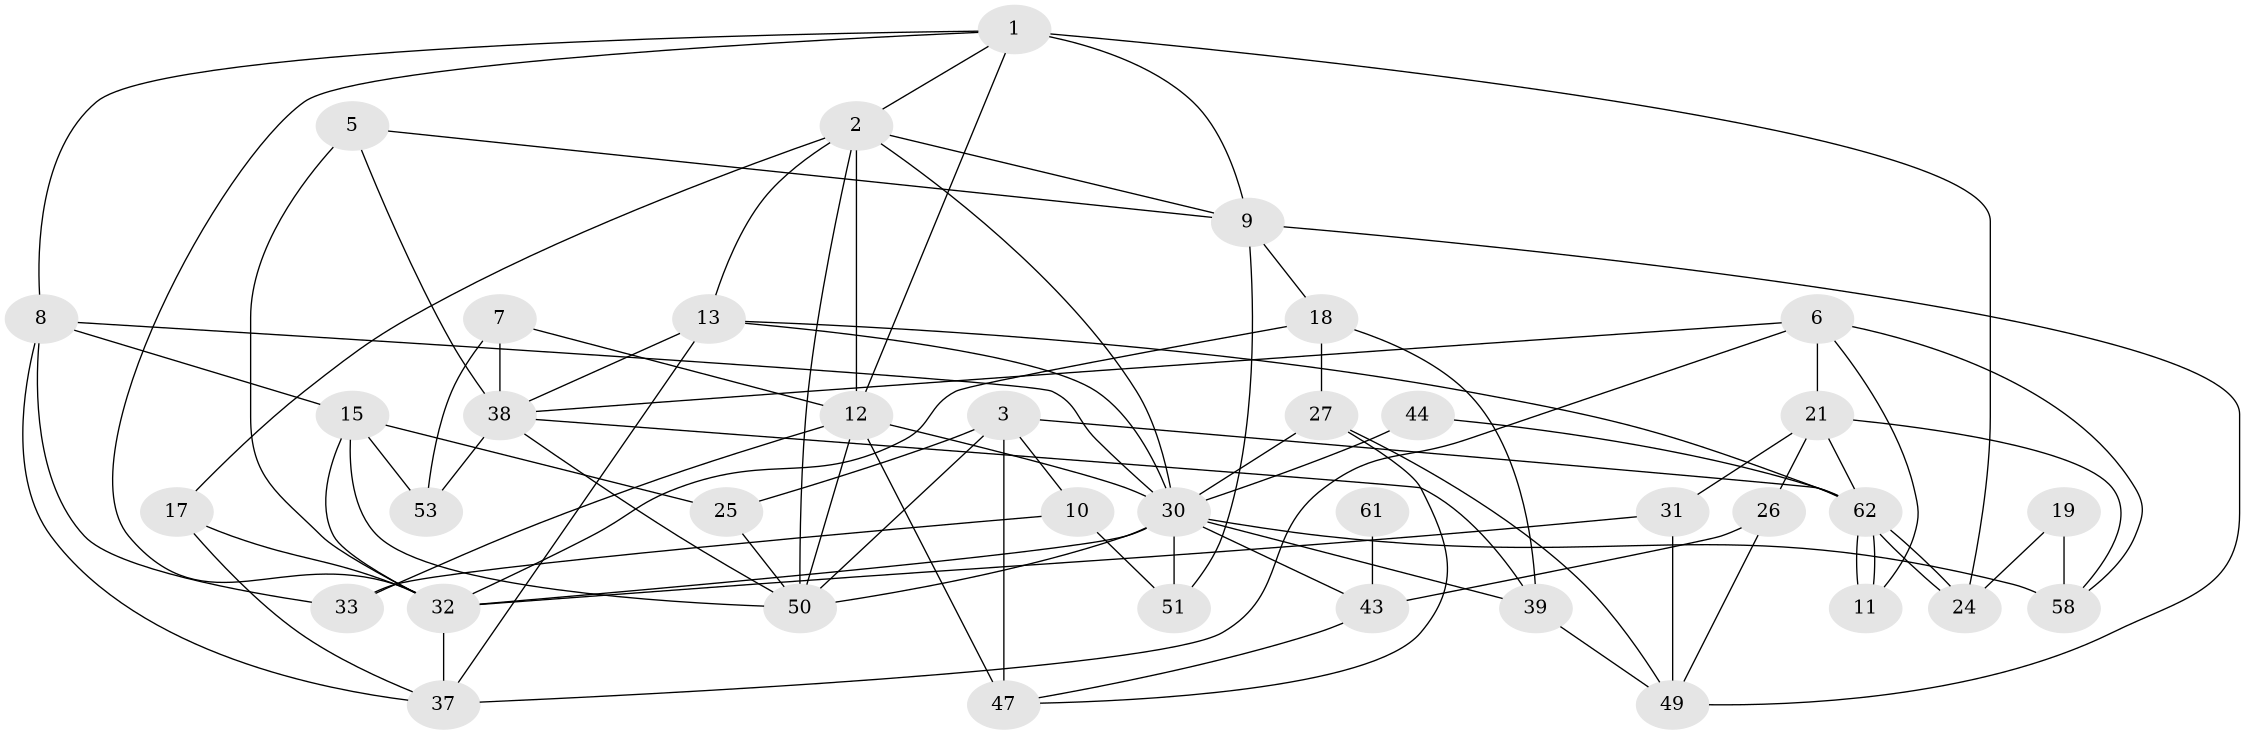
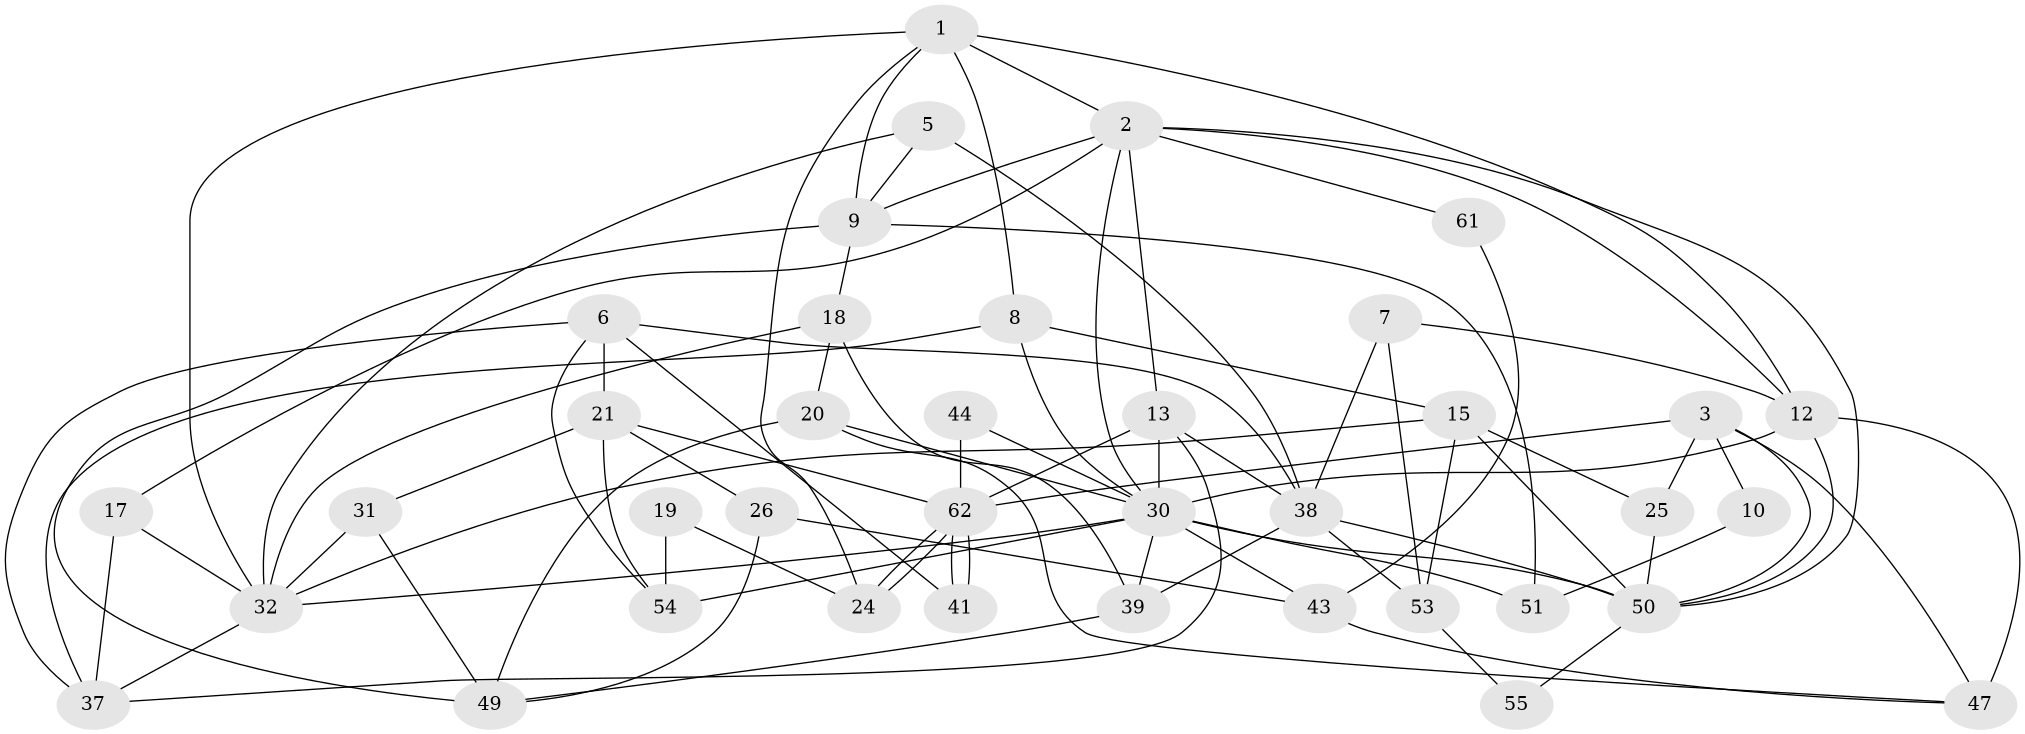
none -> (1297, 174)
(1322, 415) -> (813, 415)
(347, 608) -> none
(1866, 608) -> (961, 608)
(2064, 608) -> (666, 608)
none -> (1517, 705)
